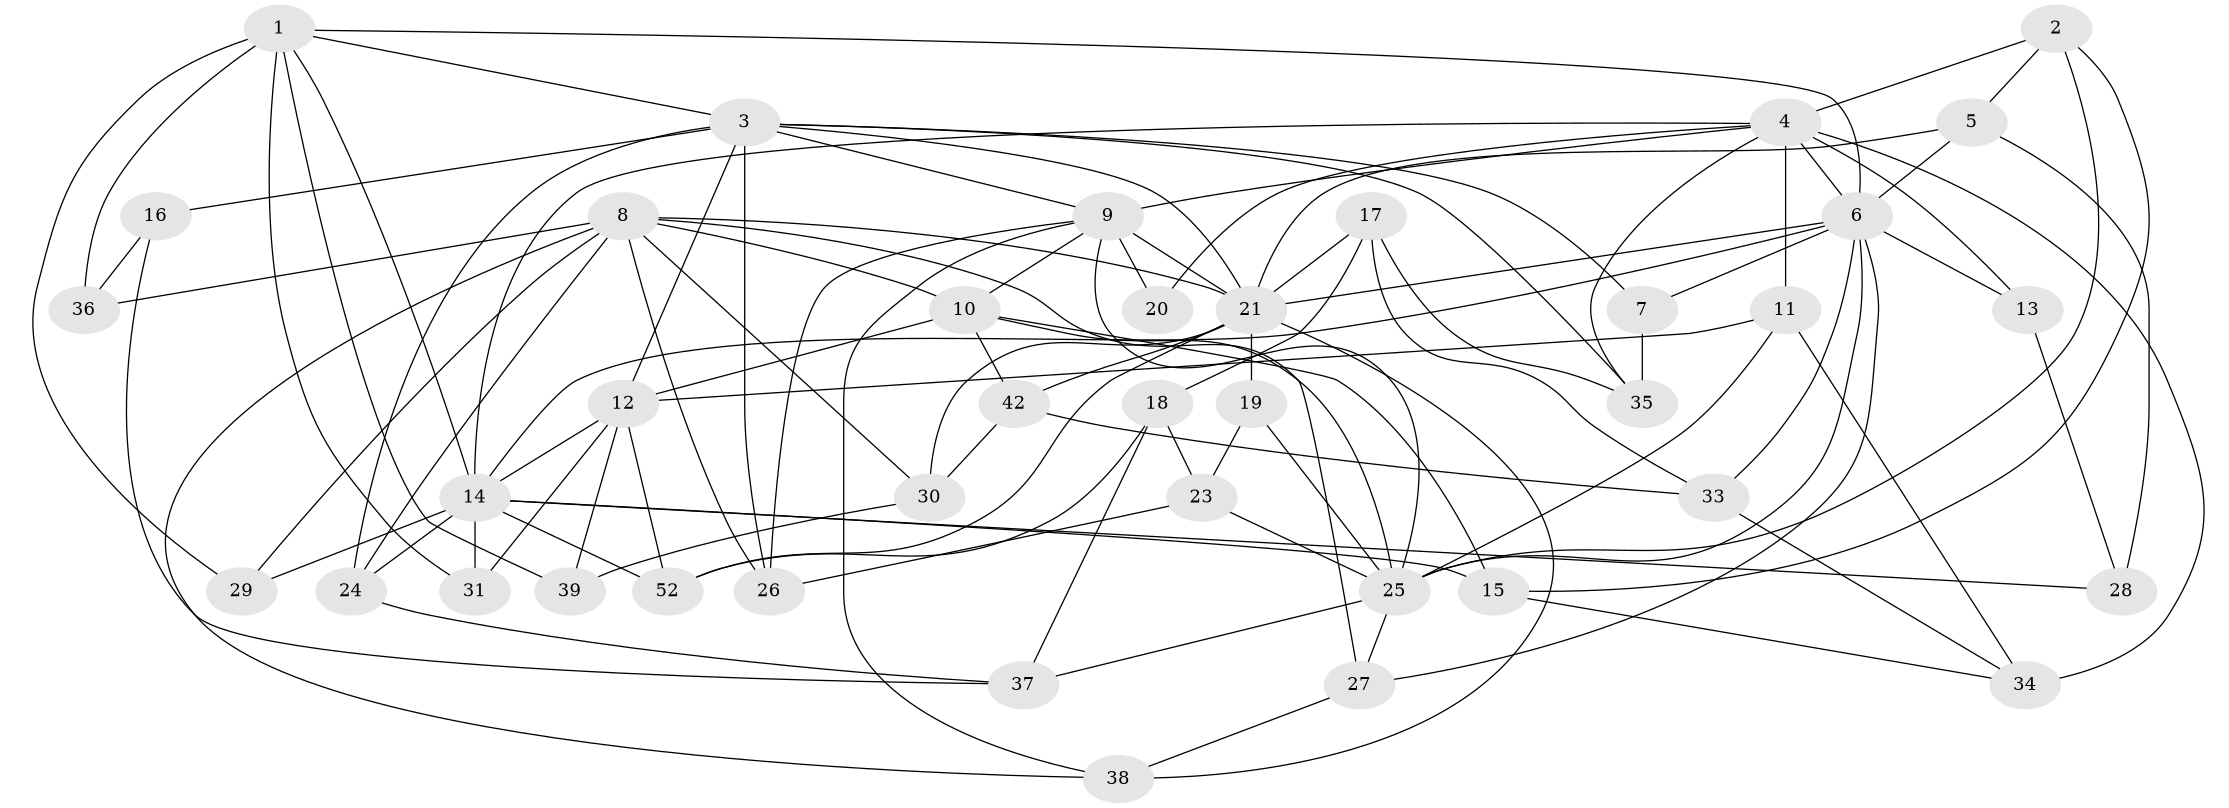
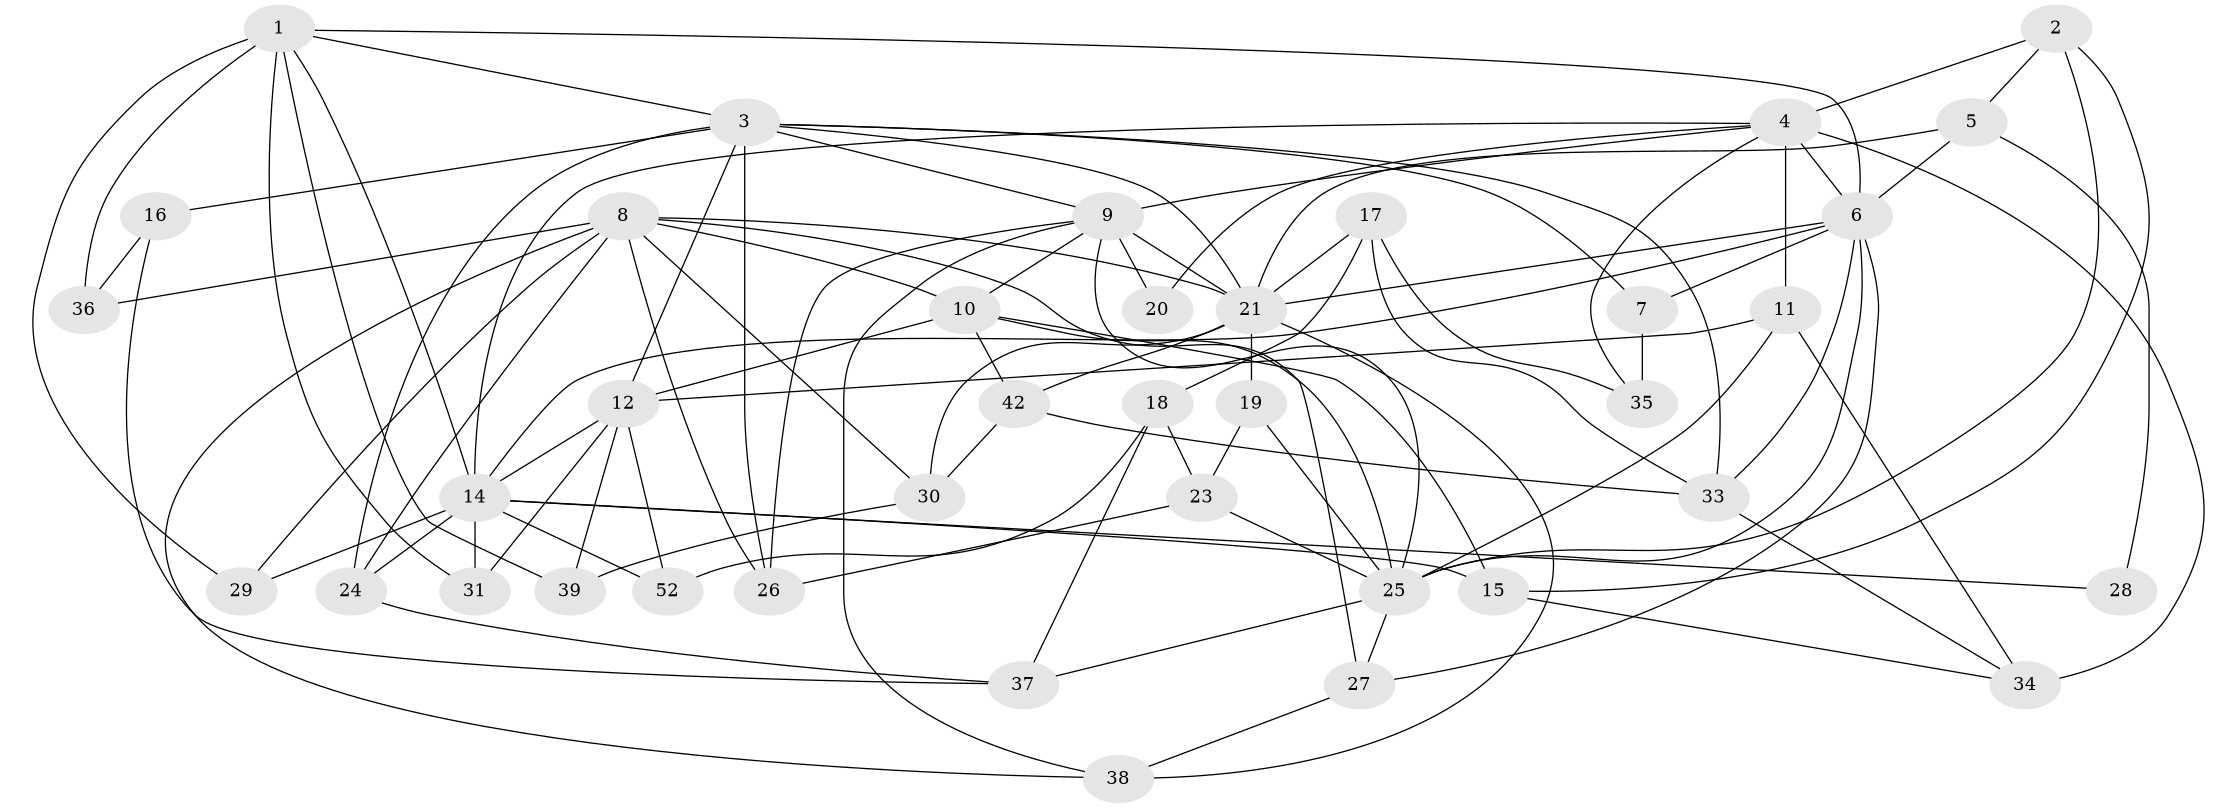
(1400, 187) -> (1462, 173)
(2028, 310) -> none
(991, 512) -> none
